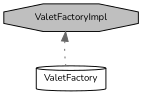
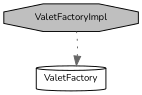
(65, 53) -> (77, 44)
